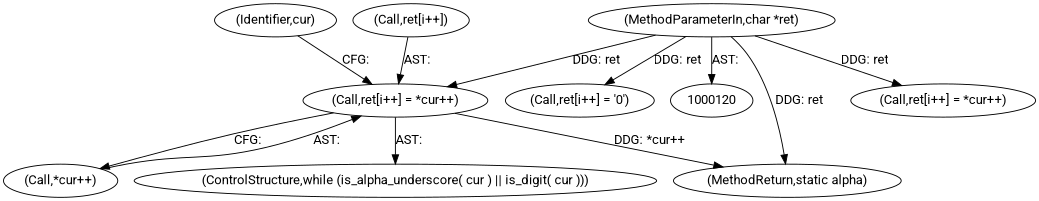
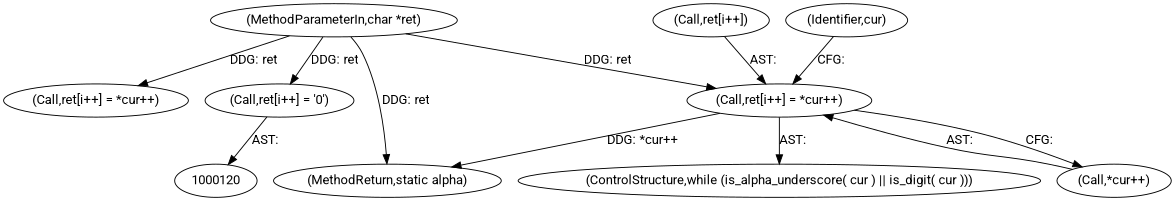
(712, 56) -> (251, 137)
